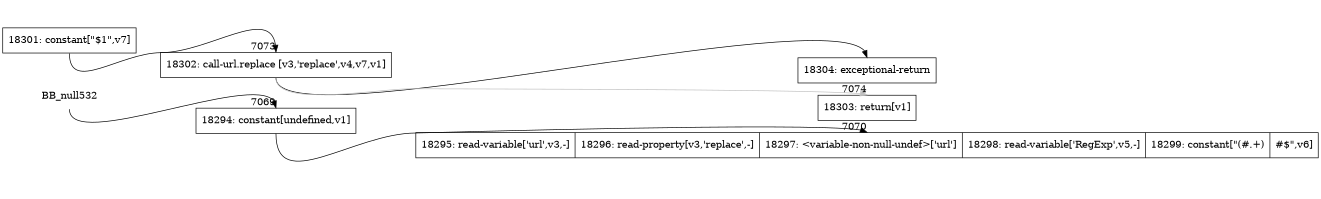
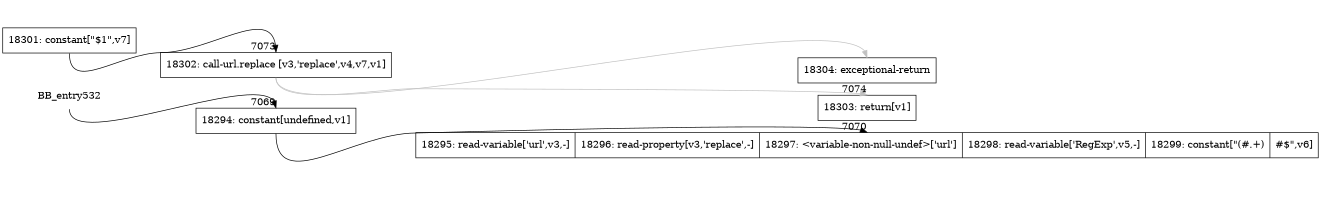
(569, 68) -> (569, 68)
(69, 96) -> (69, 96)
